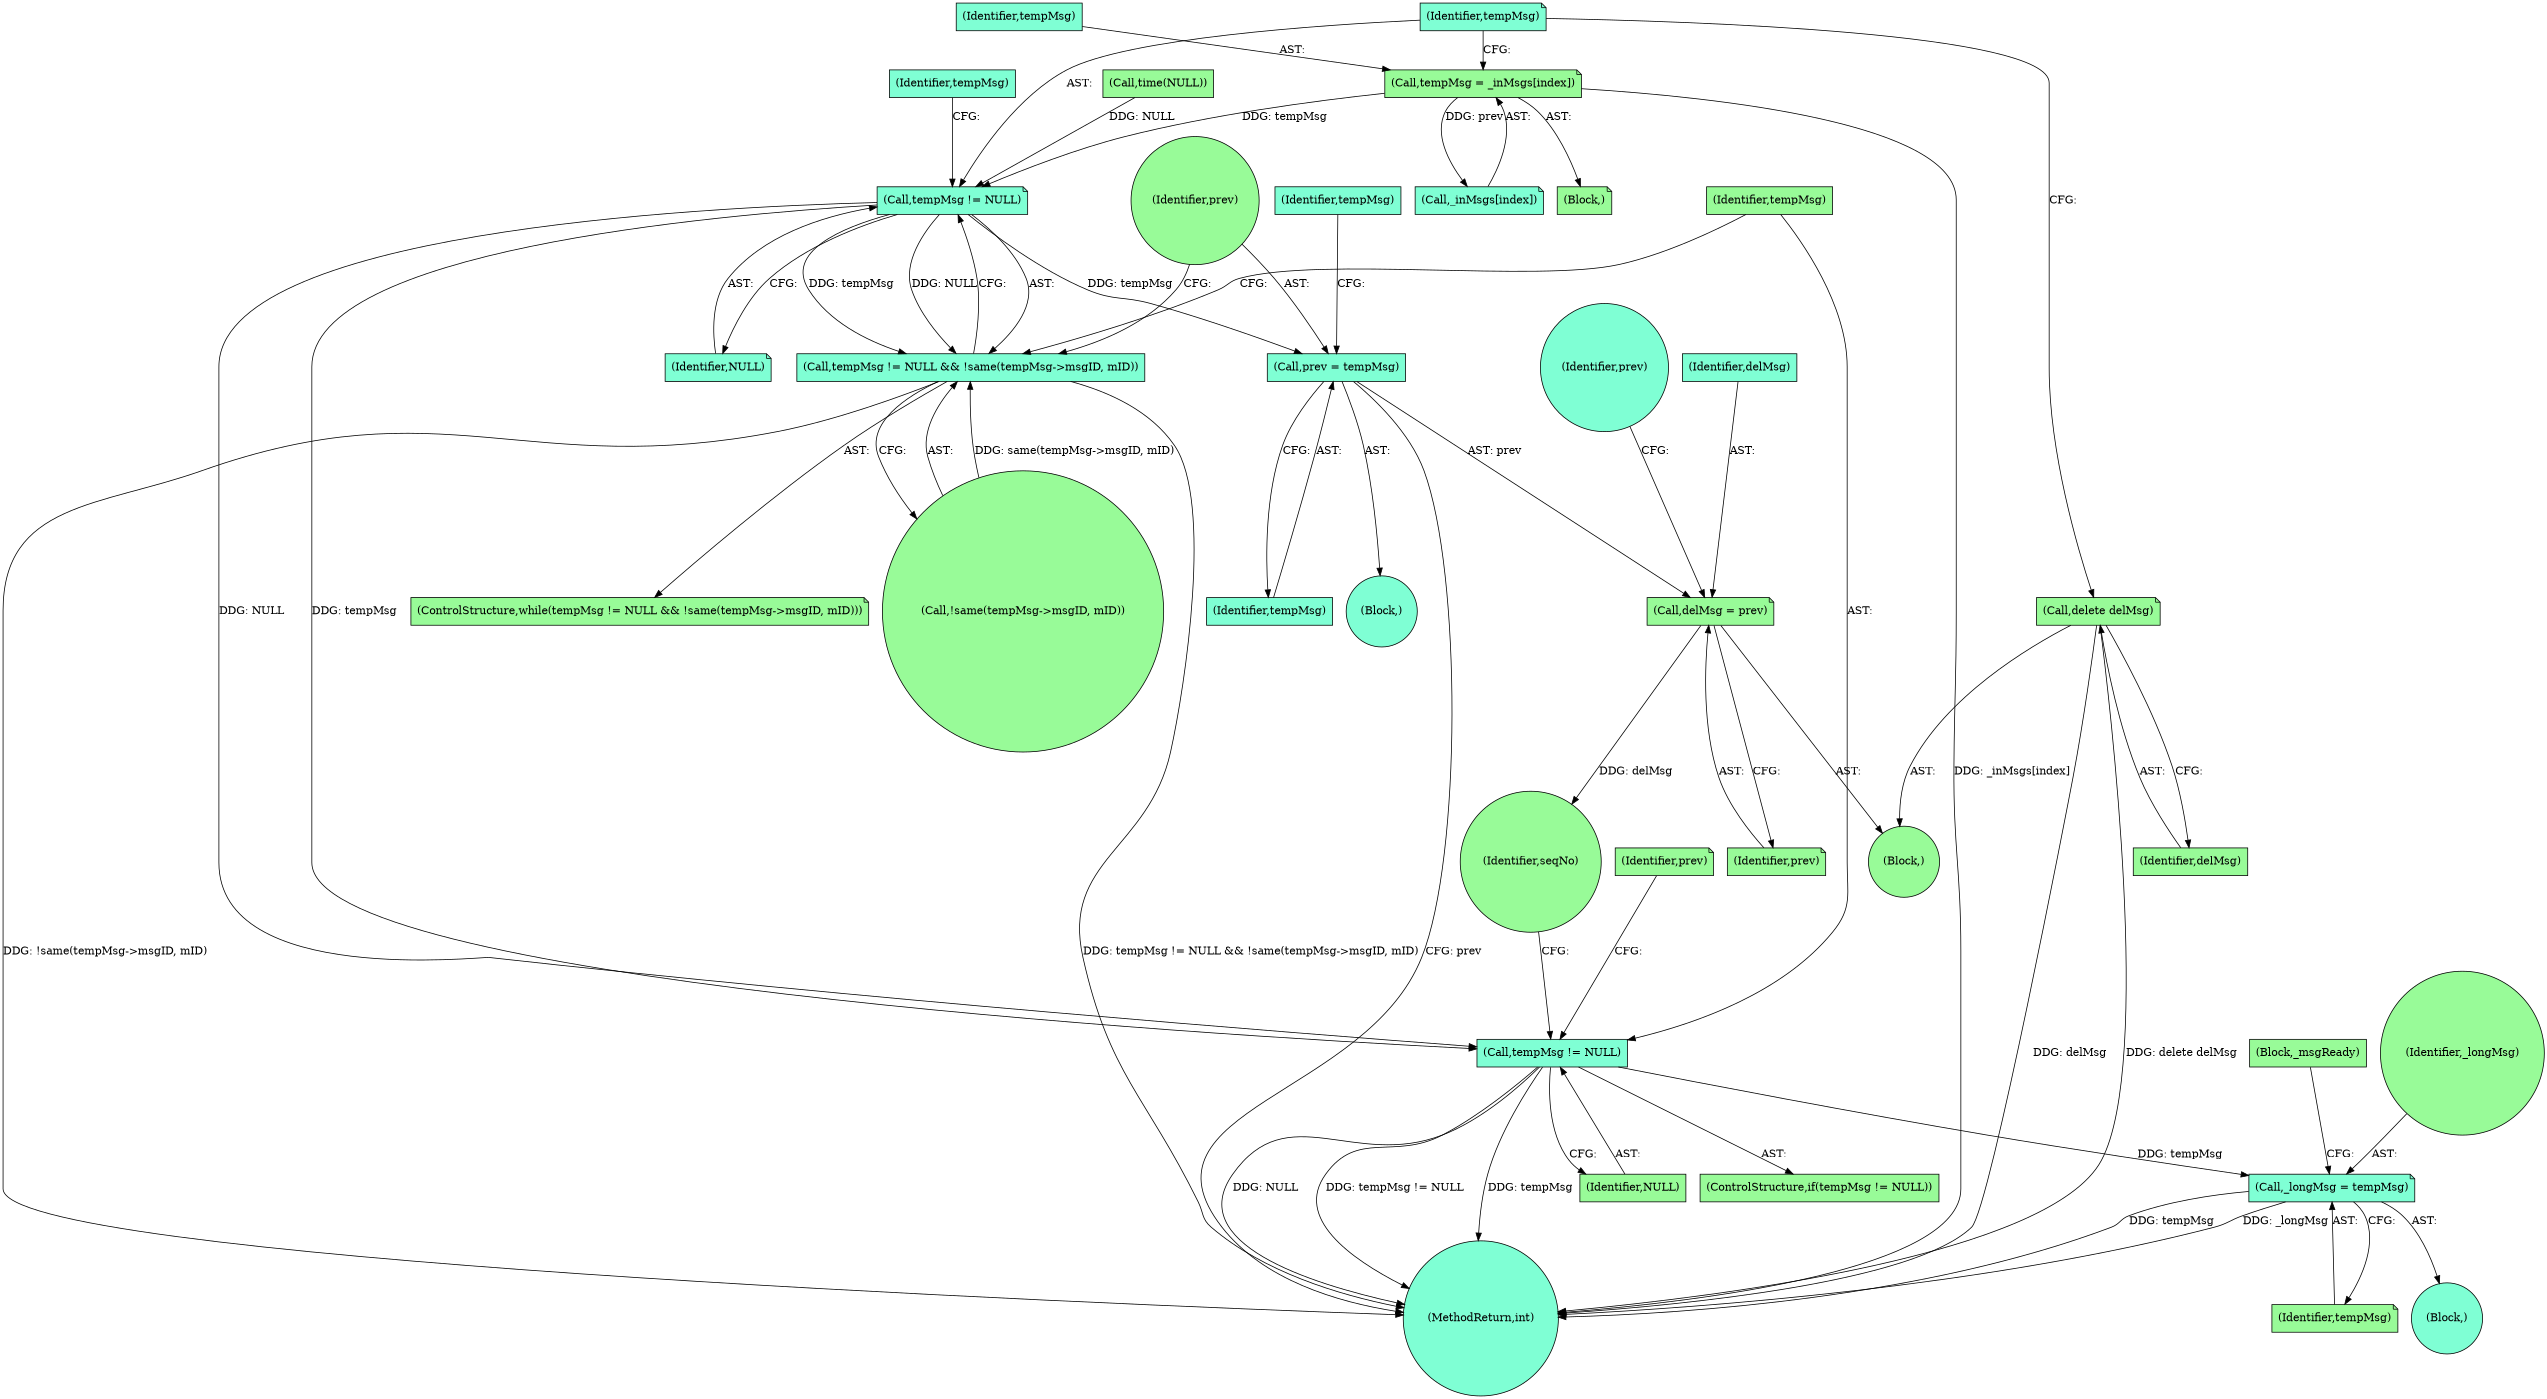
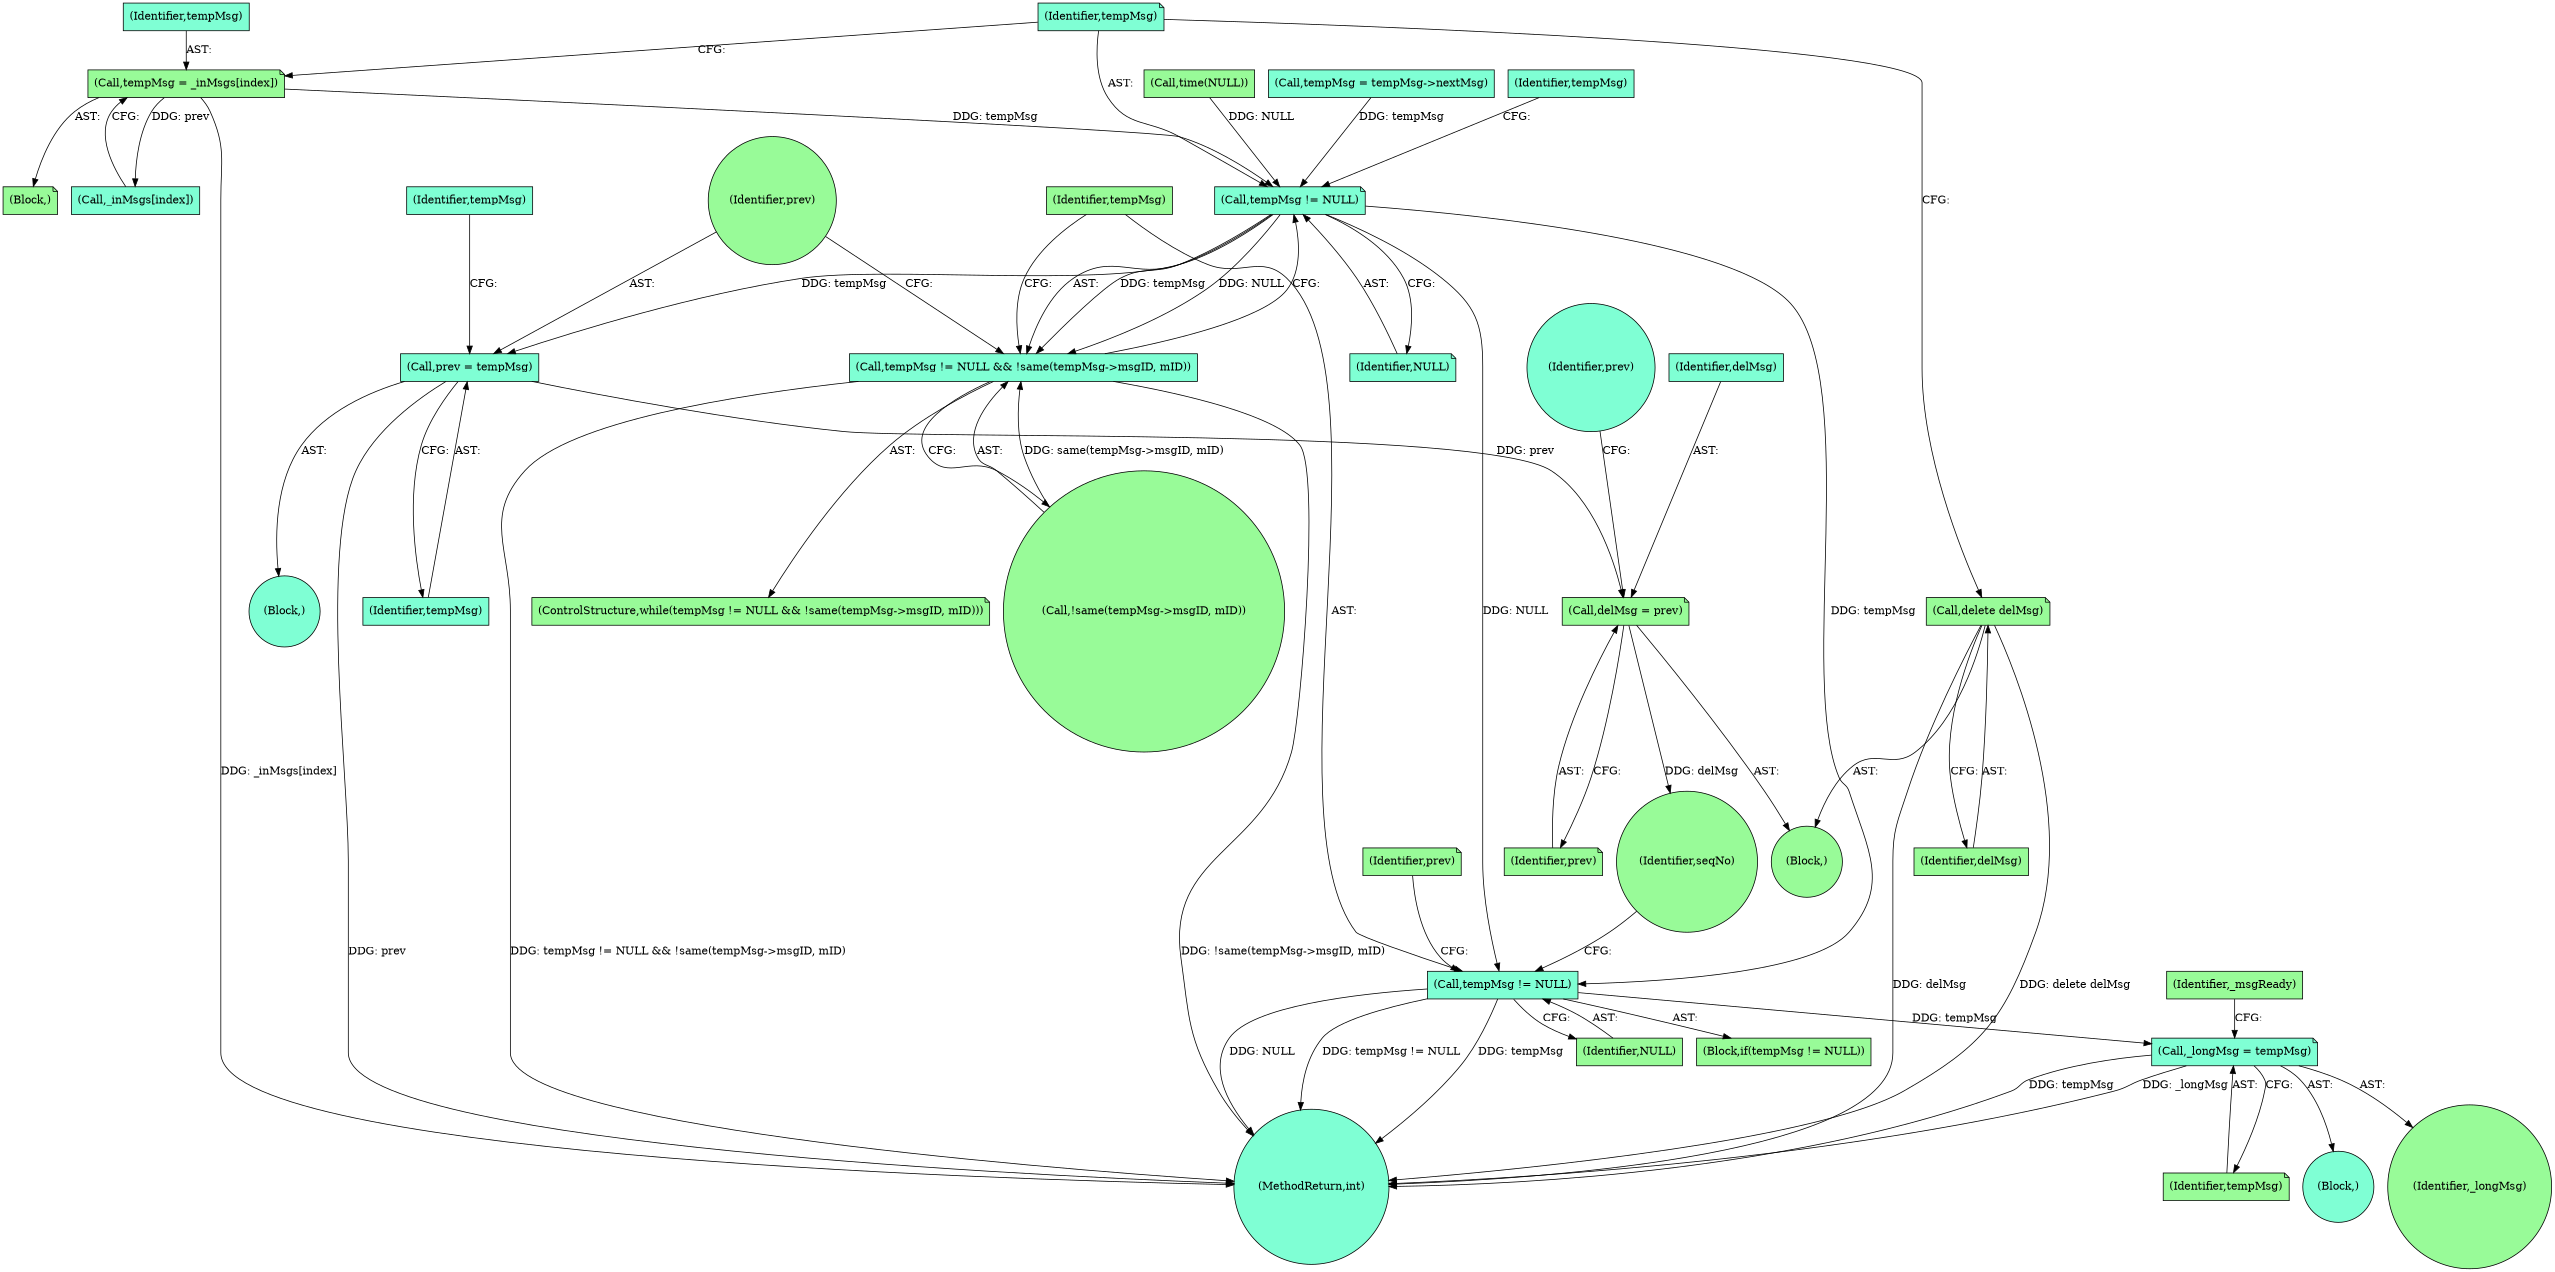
none -> (1381, 84)
(1520, 117) -> (127, 117)
(1479, 201) -> (136, 201)
(1495, 451) -> (1526, 451)
(1454, 952) -> (377, 952)
(2308, 1053) -> (2235, 985)
(2380, 1142) -> (2356, 1088)
(1820, 1188) -> (1784, 1052)
